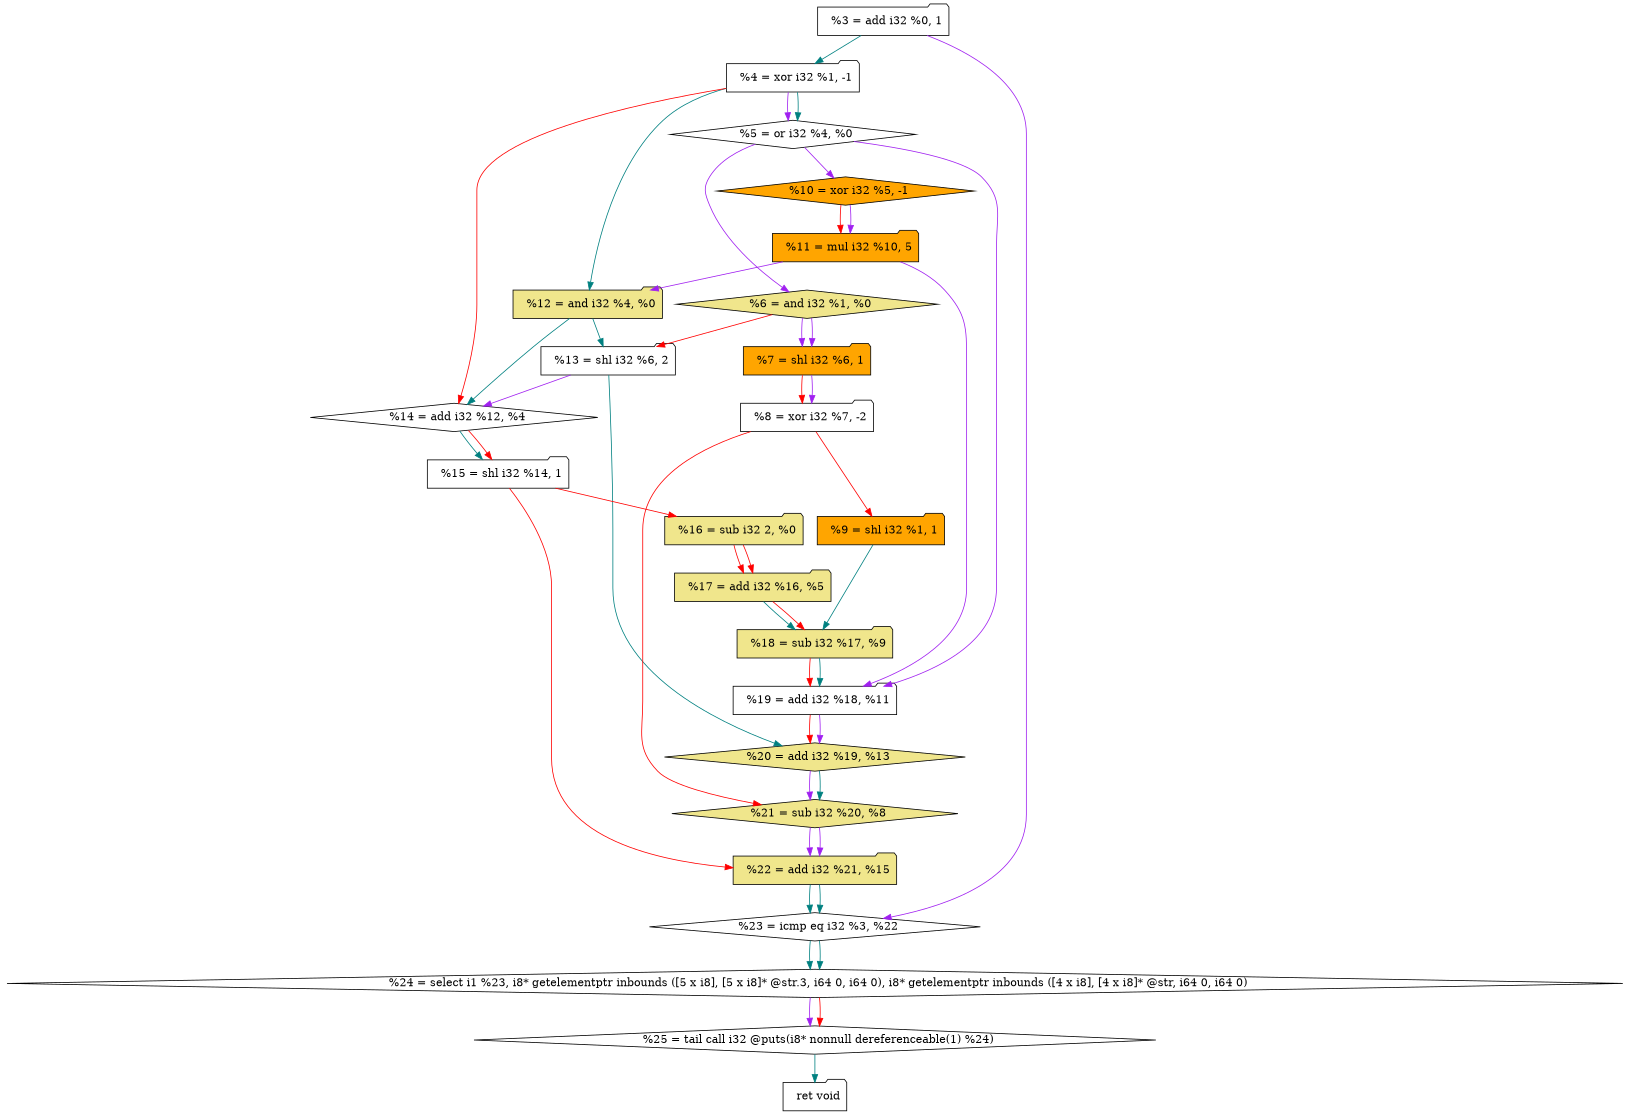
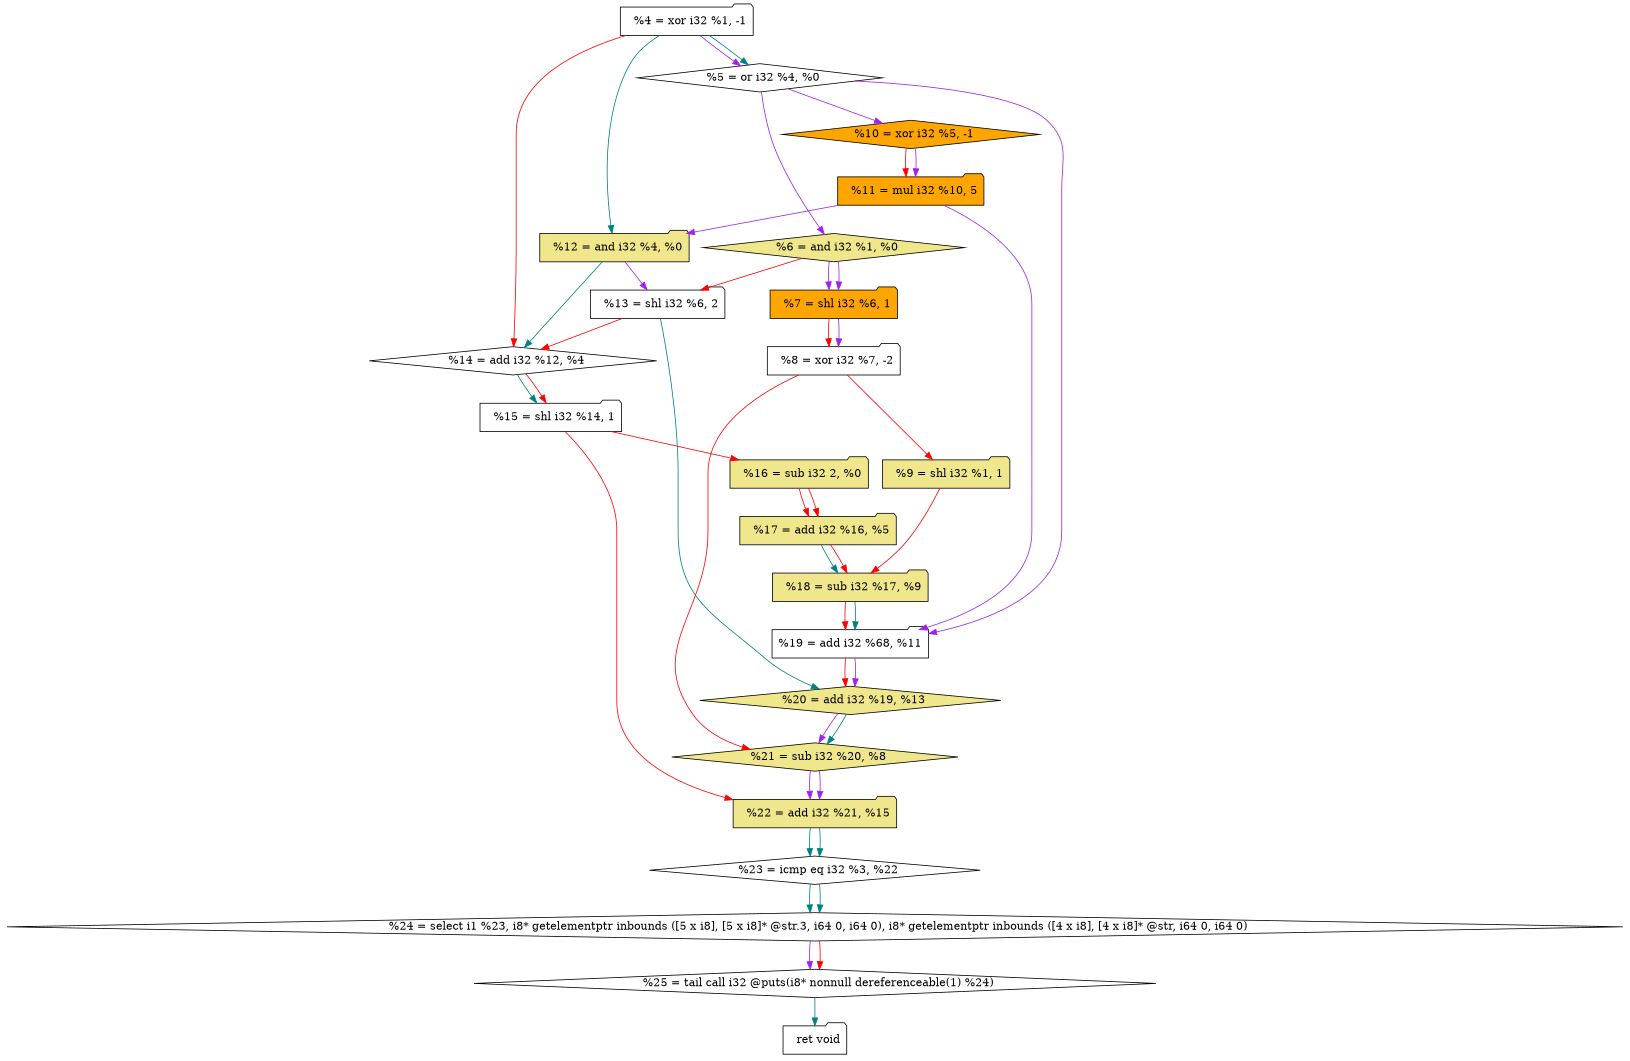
(883, 21) -> none
(597, 329) -> (634, 273)
(531, 389) -> (585, 333)
(881, 531) -> (946, 474)
(850, 584) -> (914, 532)
(815, 700) -> (850, 644)
